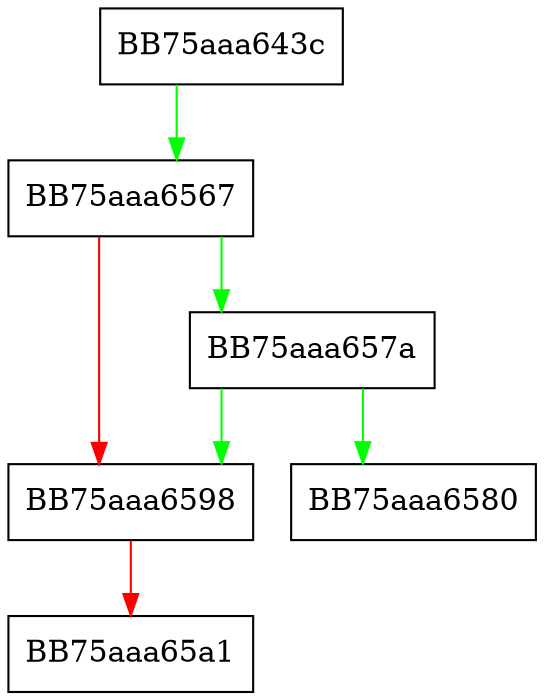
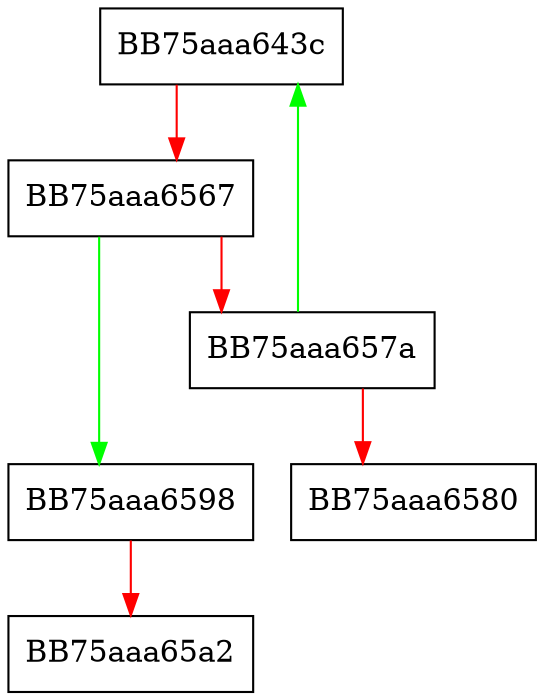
(177, 112) -> (177, 112)
(222, 263) -> (222, 263)
(99, 340) -> (99, 340)
(222, 415) -> (298, 209)
(363, 415) -> (363, 415)
(131, 654) -> (131, 654)
